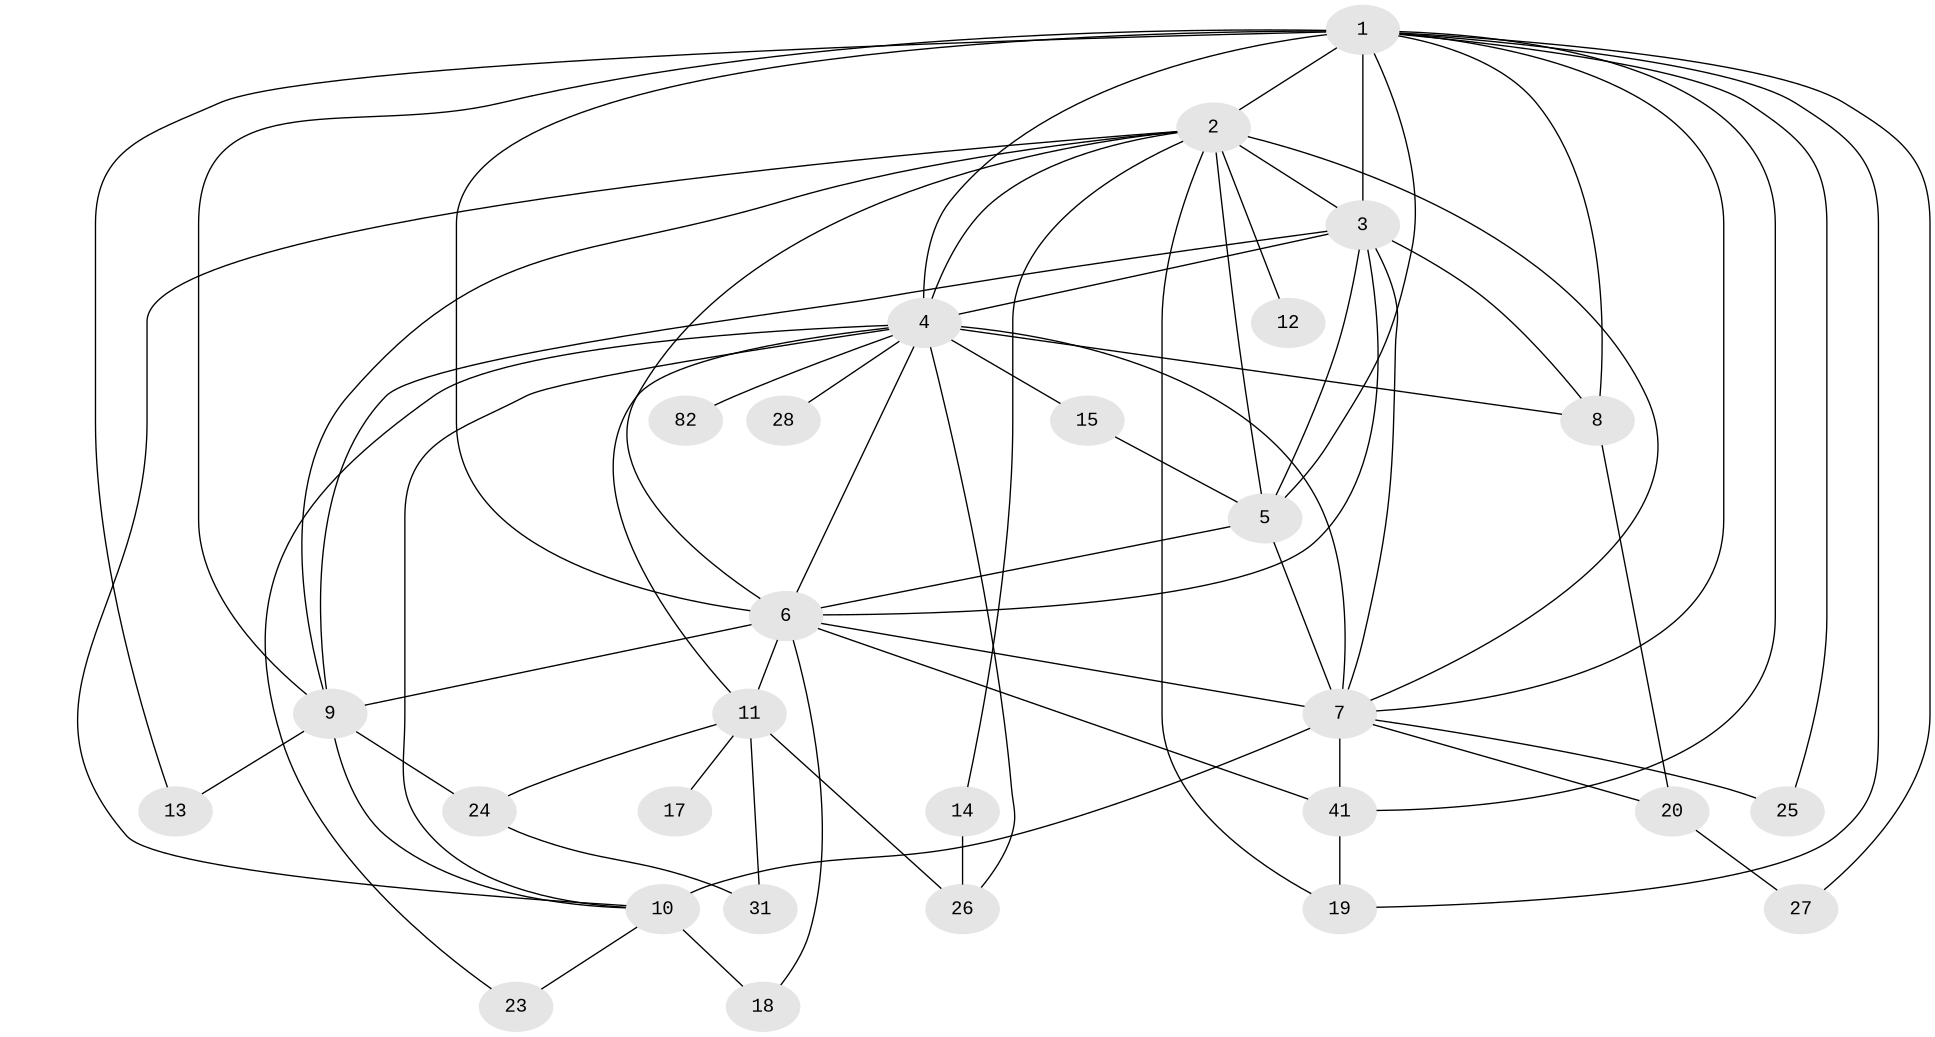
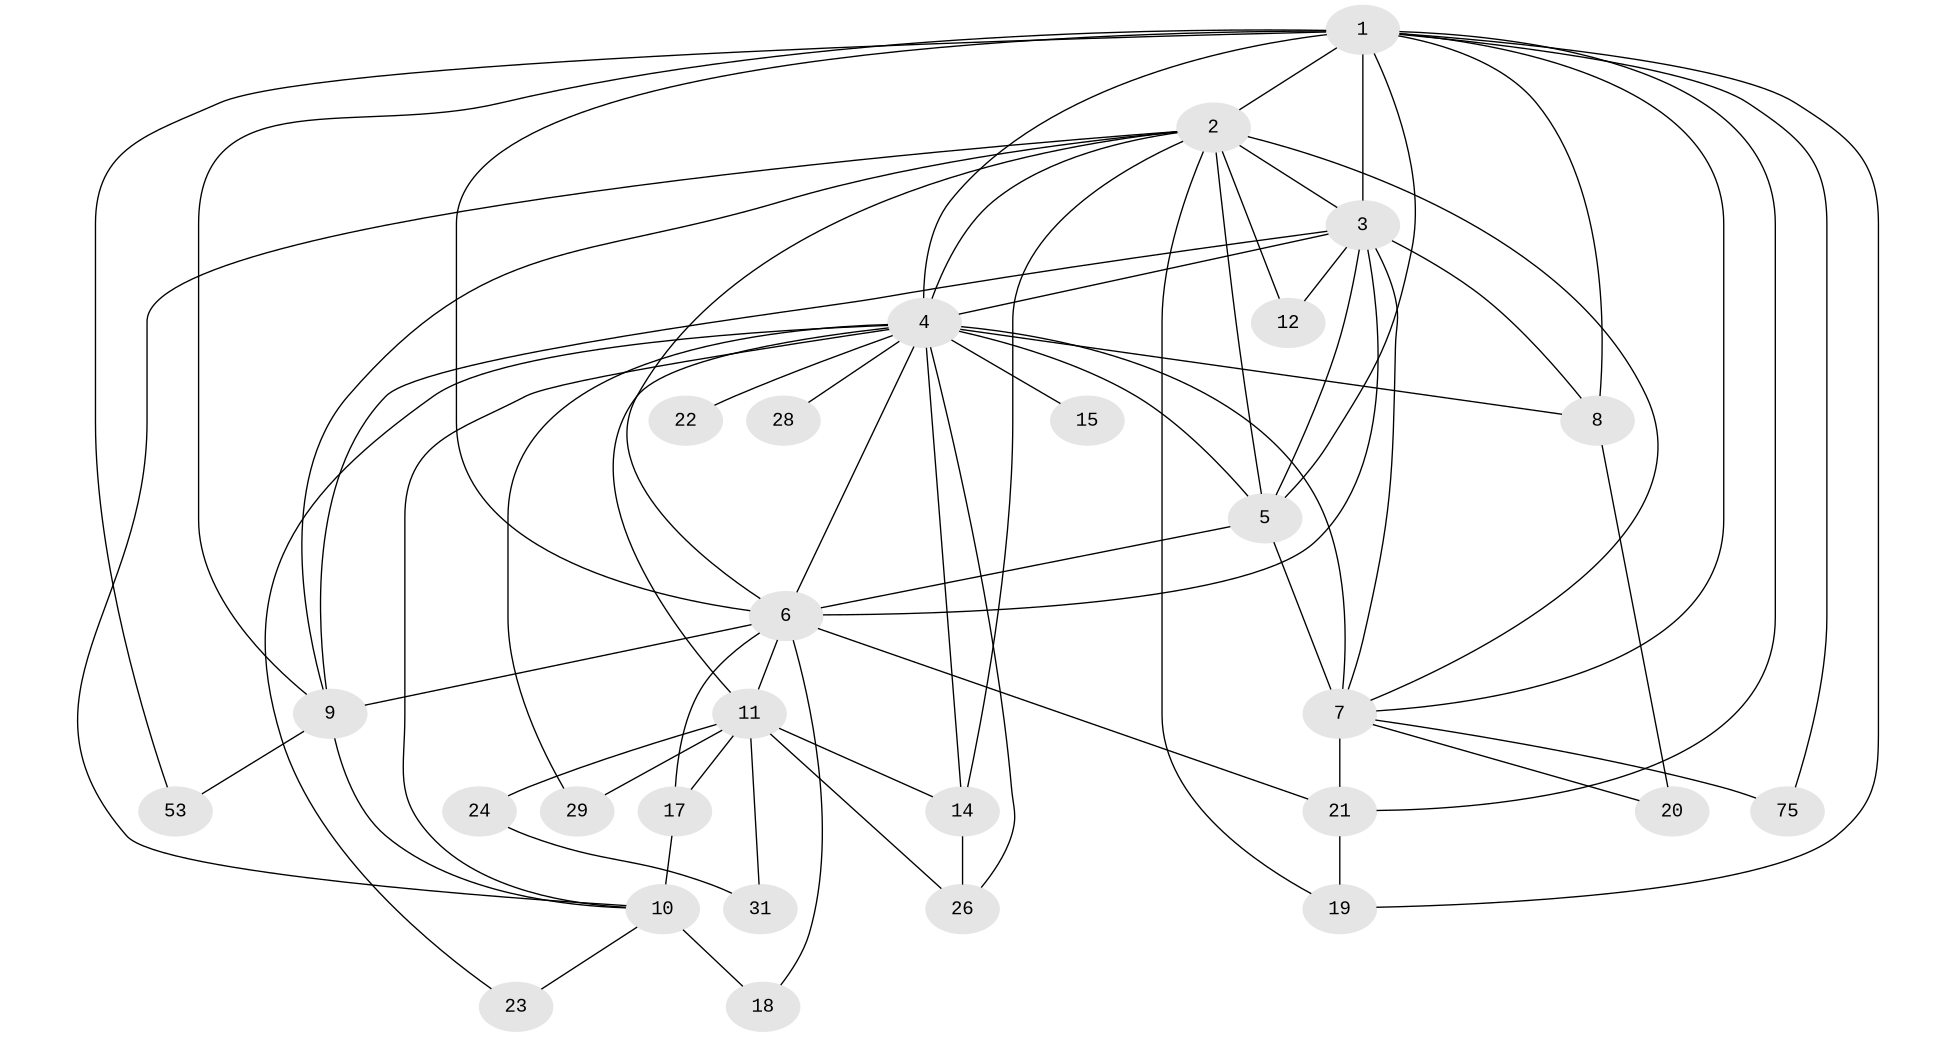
none -> (1326, 274)
(686, 421) -> (686, 421)
(1176, 470) -> (1119, 387)
none -> (944, 567)
(1063, 665) -> (696, 698)
none -> (856, 763)
(412, 767) -> none
(176, 811) -> (176, 811)
none -> (577, 811)
(1340, 811) -> (1340, 811)
(1788, 811) -> (1788, 811)
(1022, 833) -> (669, 860)
(1801, 909) -> none
